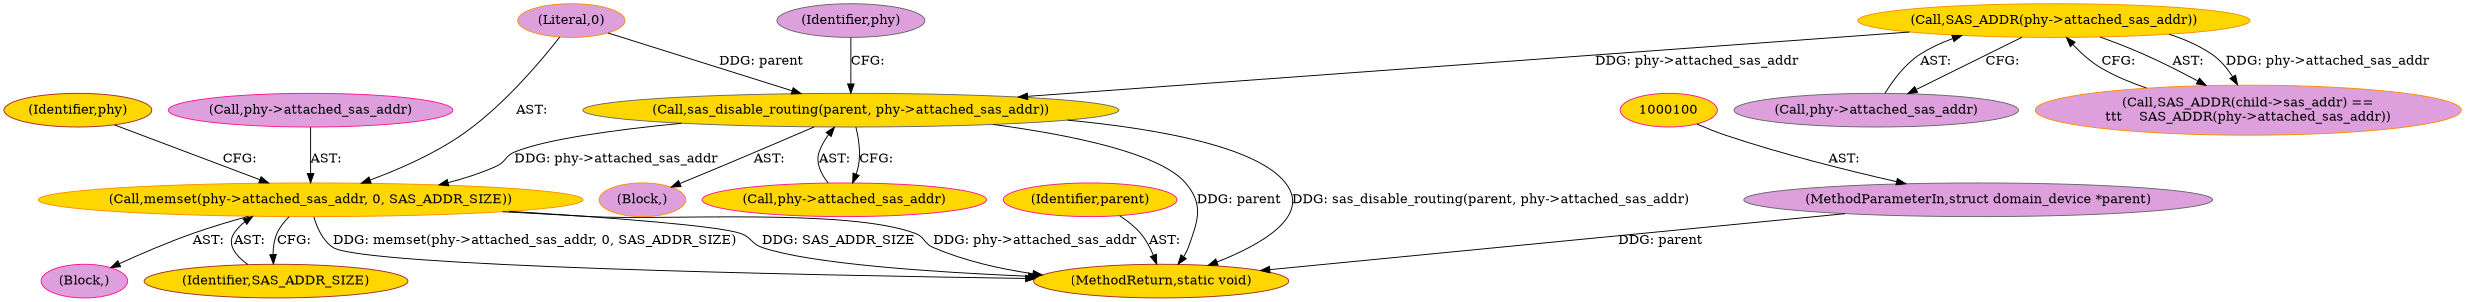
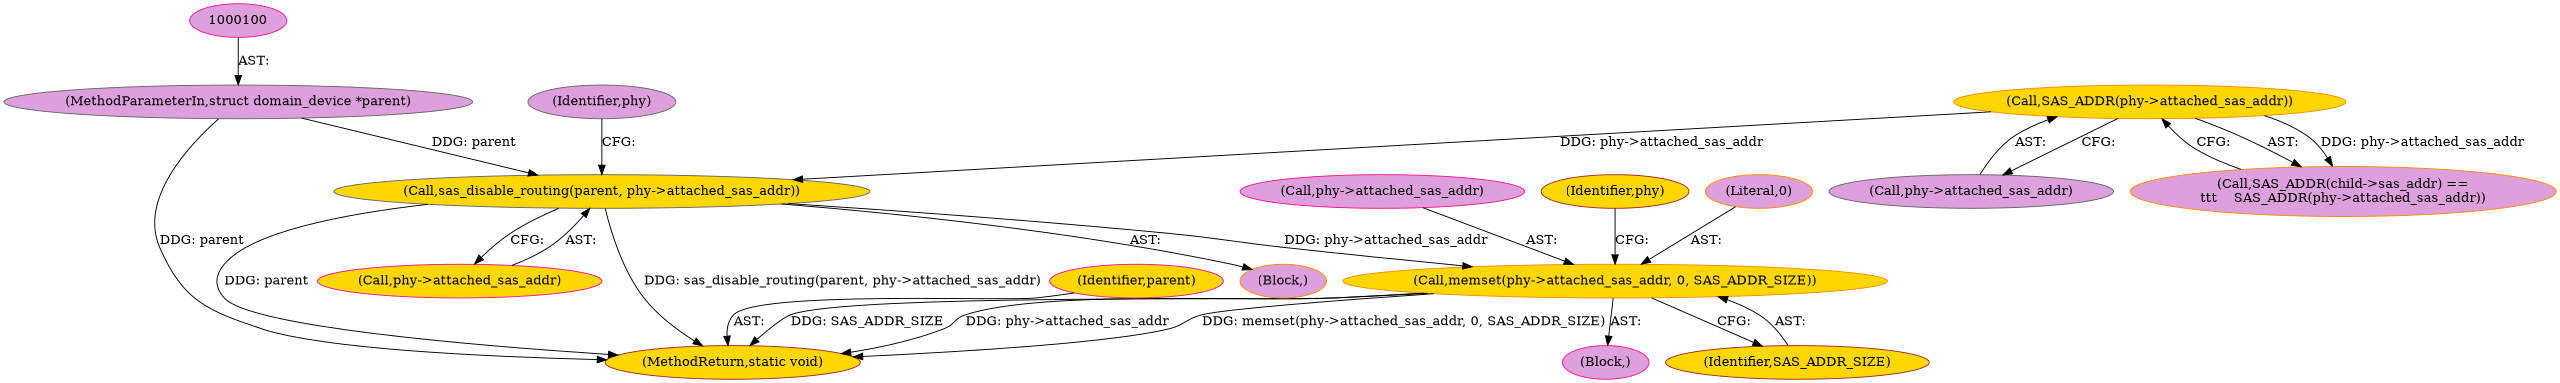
(700, 62) -> (415, 145)
(1669, 110) -> (238, 21)
